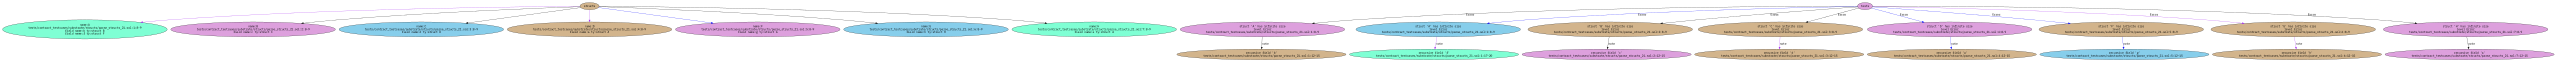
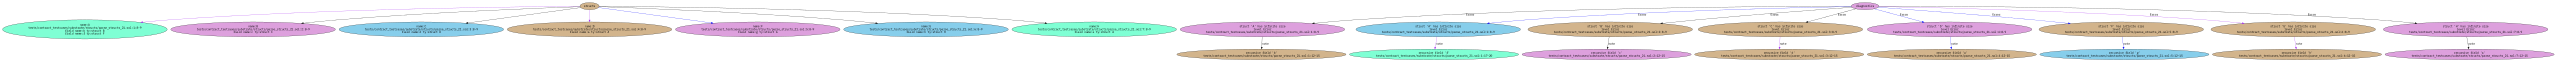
(1865, 6) -> (1865, 6)
